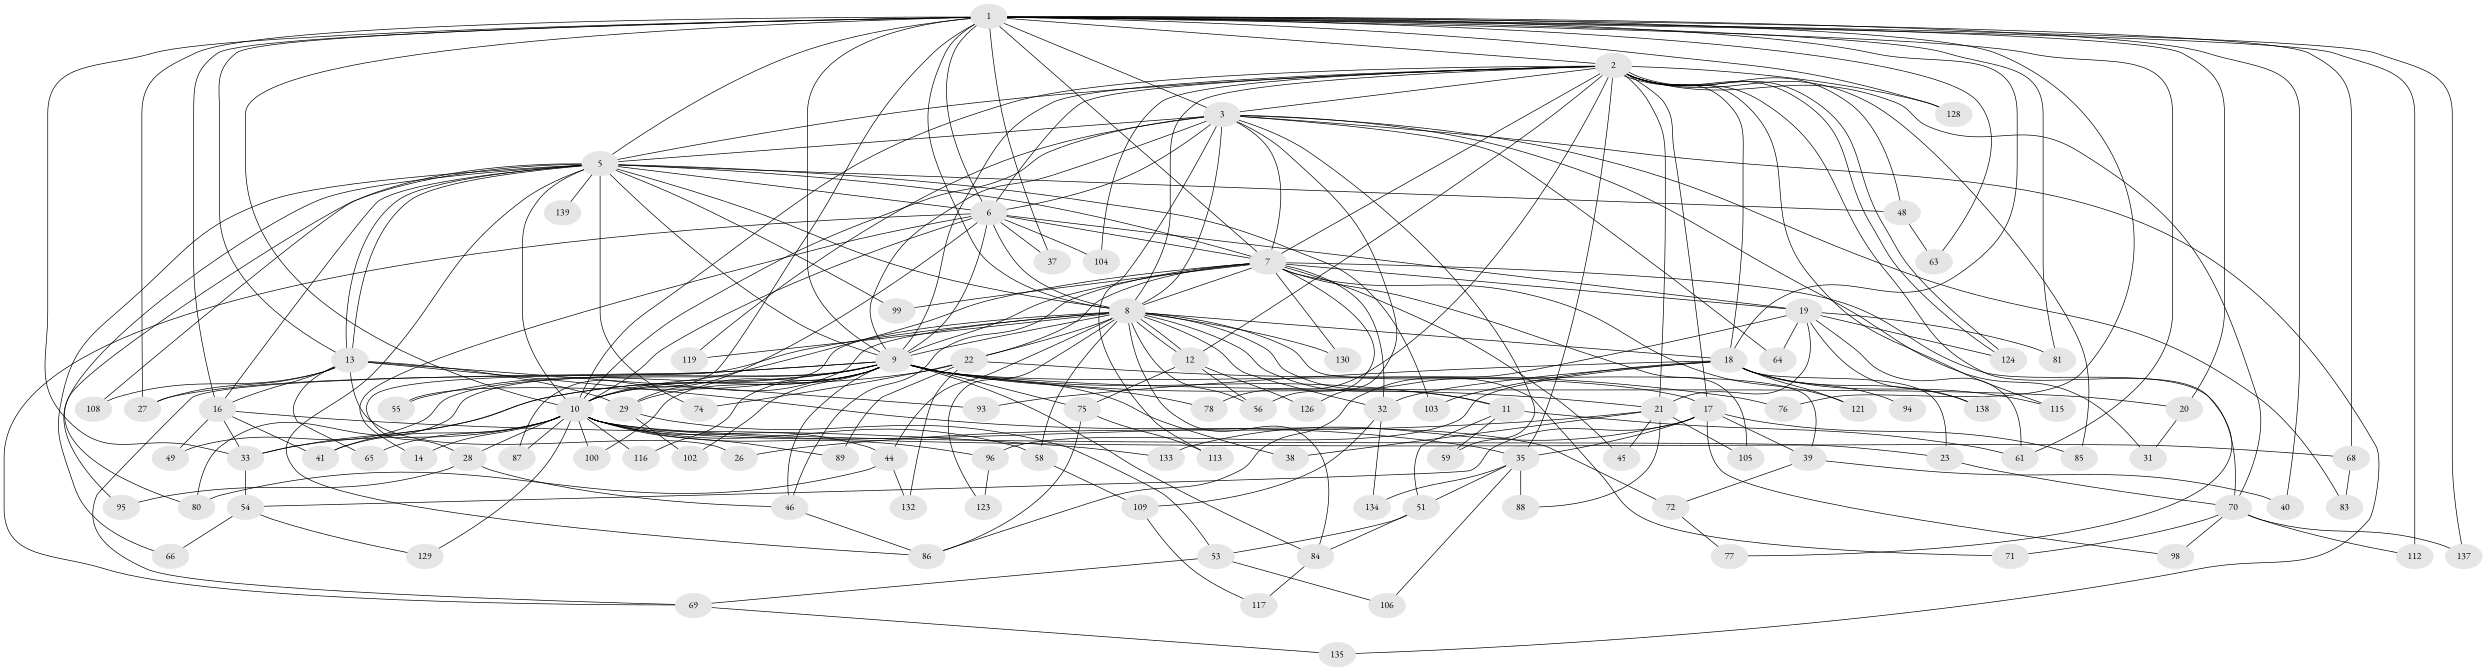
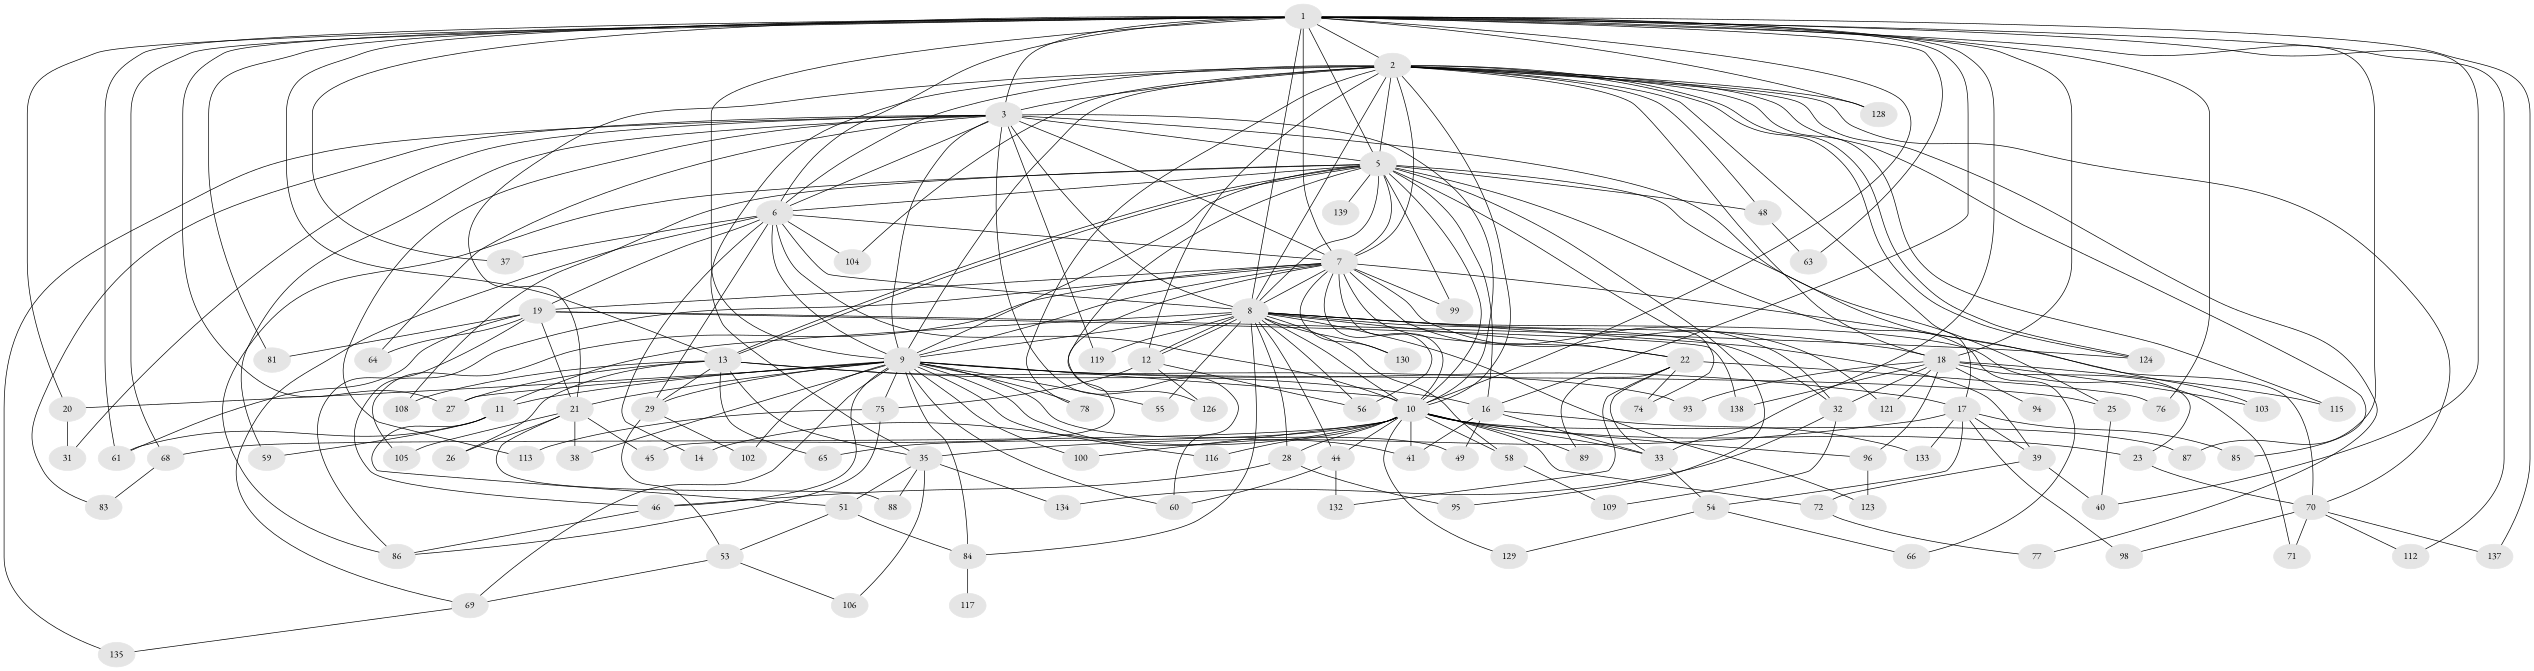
none -> (2112, 409)
(196, 507) -> (1174, 507)
(1189, 567) -> none
